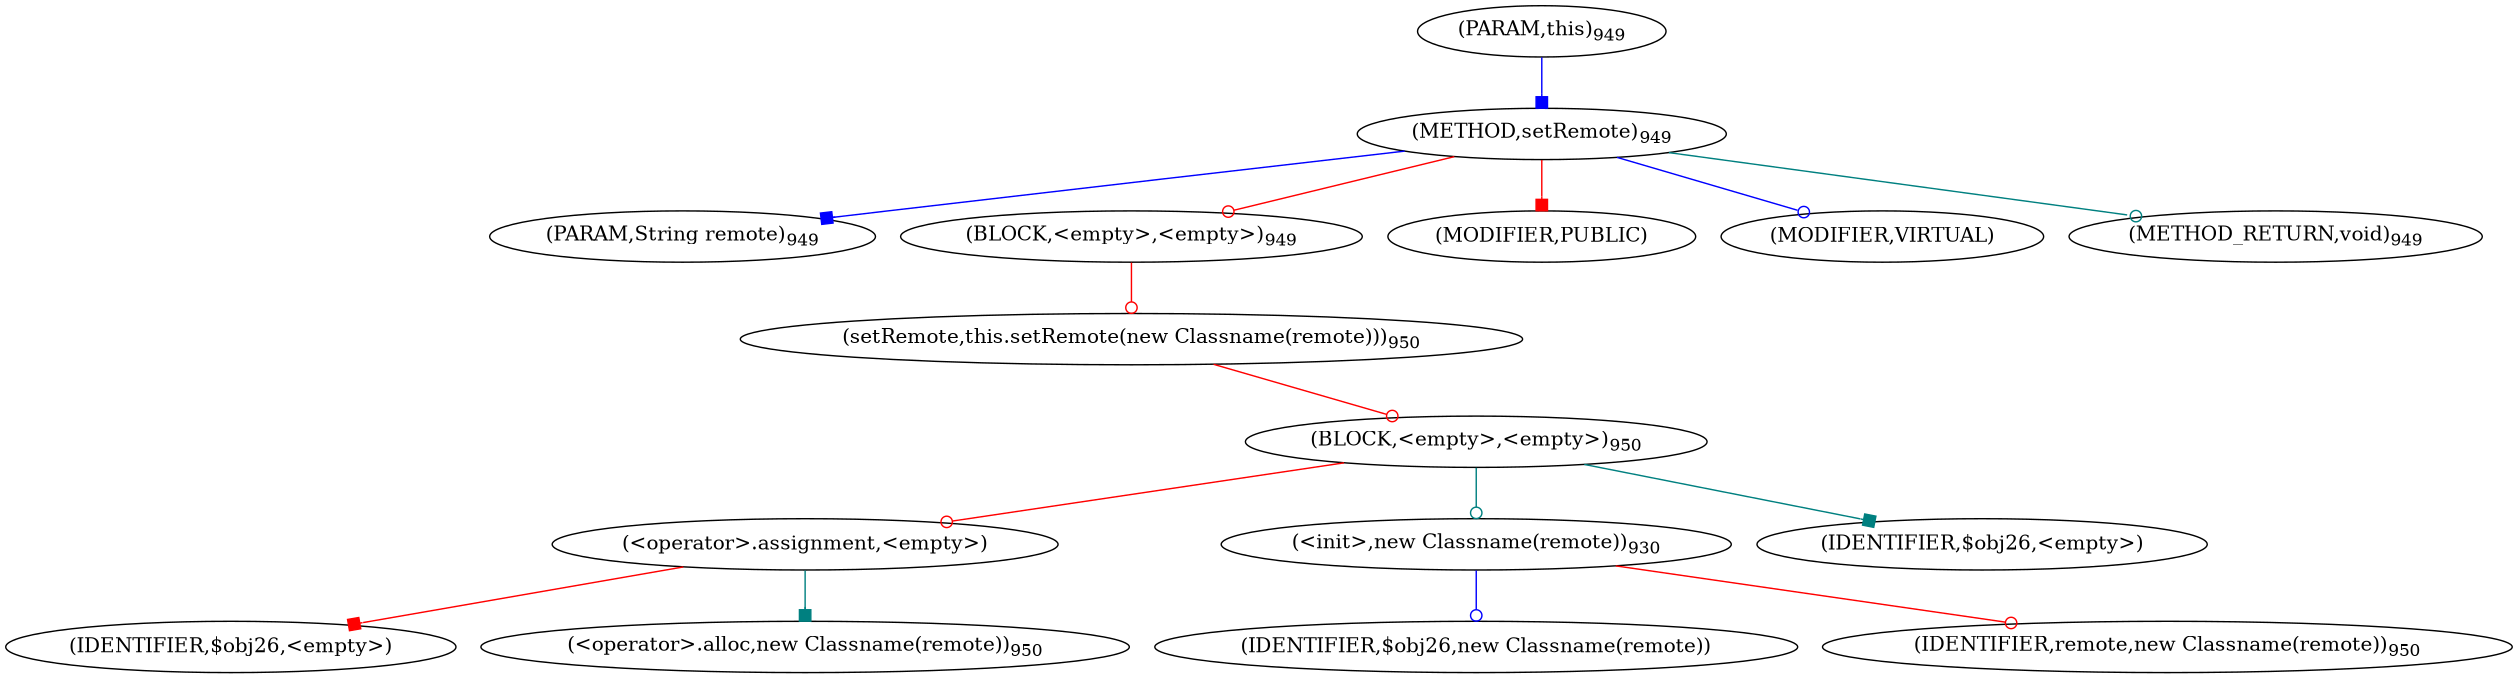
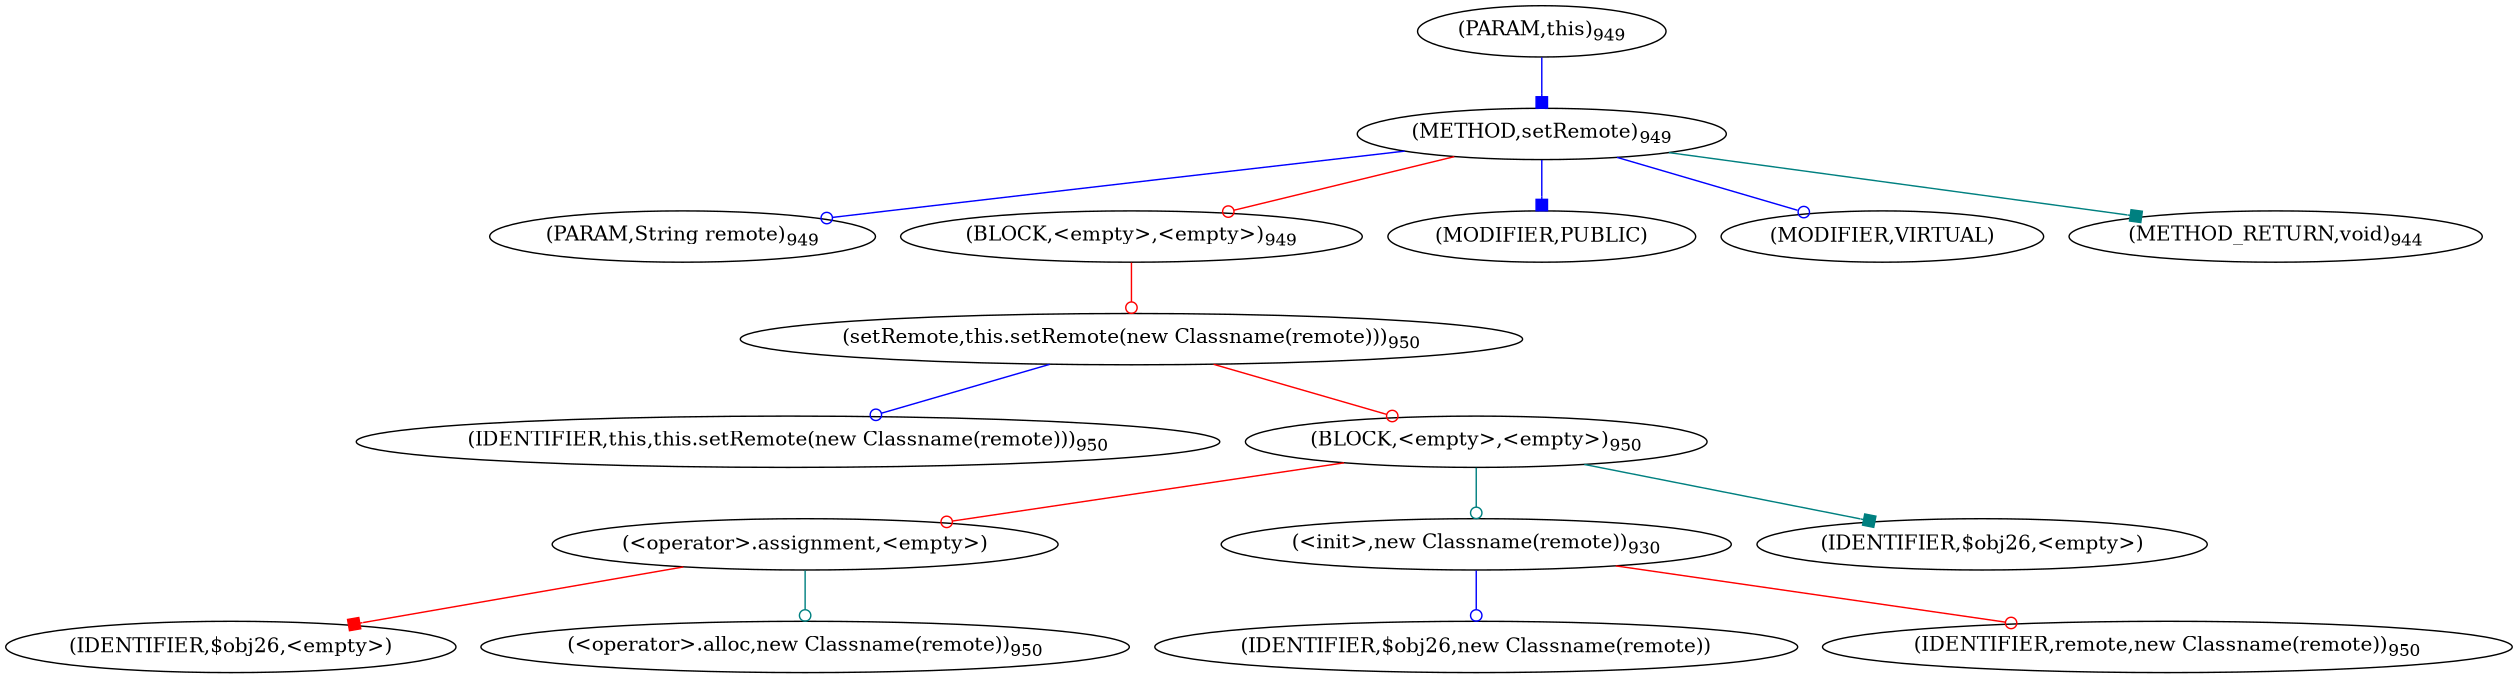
(1542, 178) -> (1542, 178)
(1119, 184) -> (1119, 184)
(1898, 184) -> (1898, 184)
(2407, 234) -> (2407, 234)
none -> (788, 442)
(805, 590) -> (805, 590)
